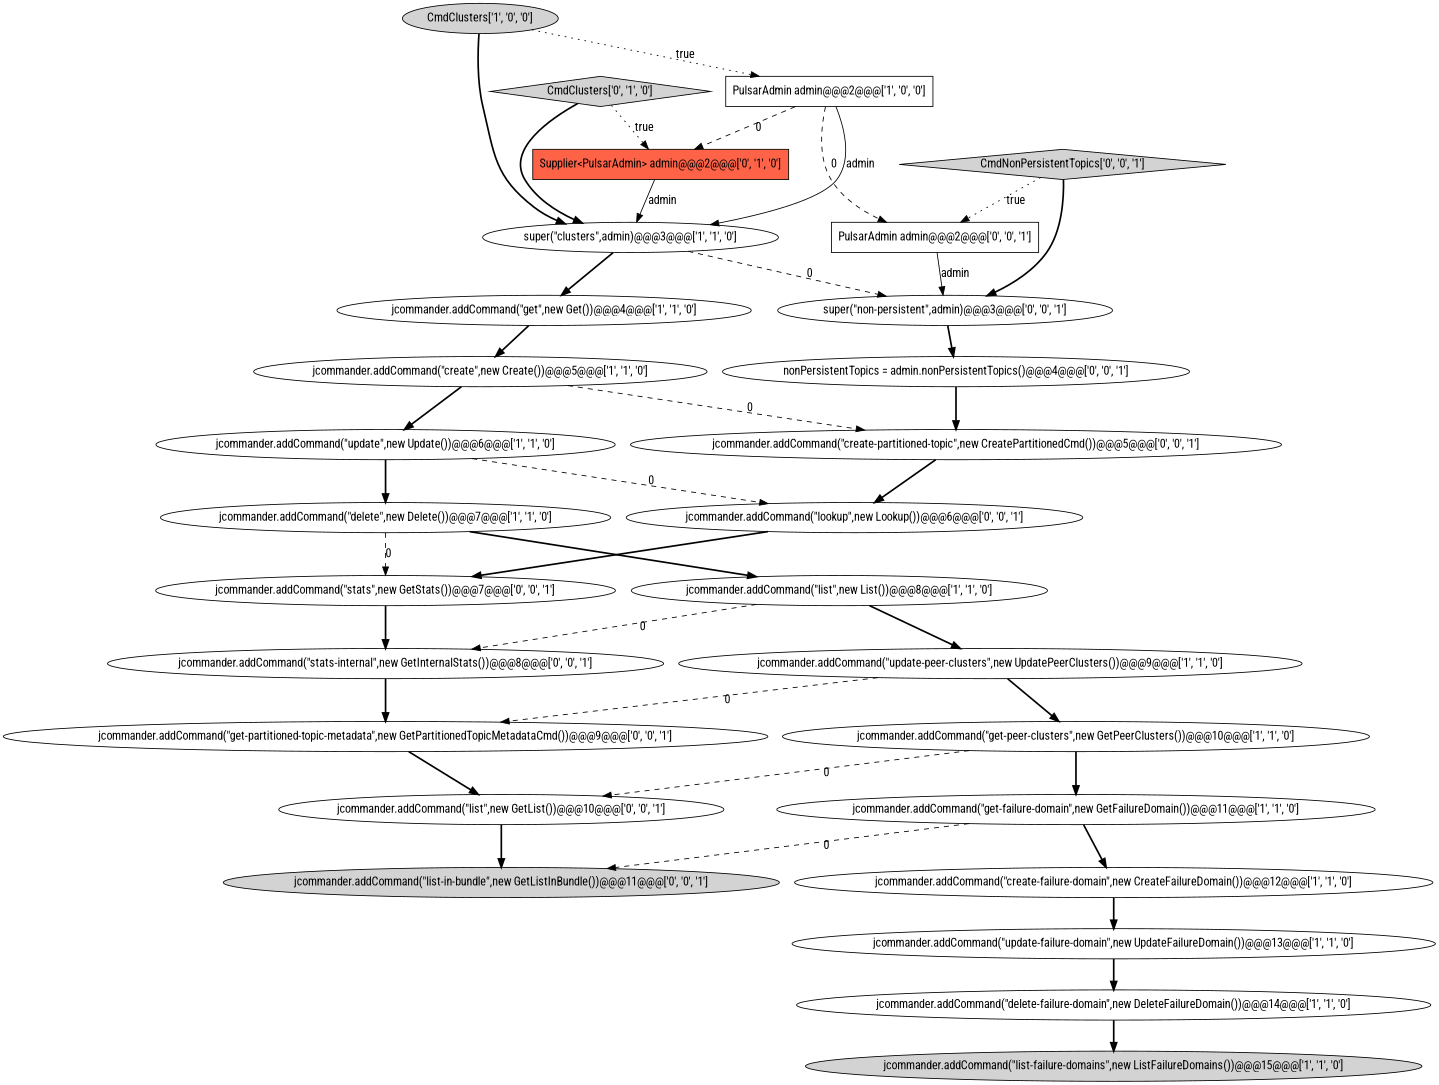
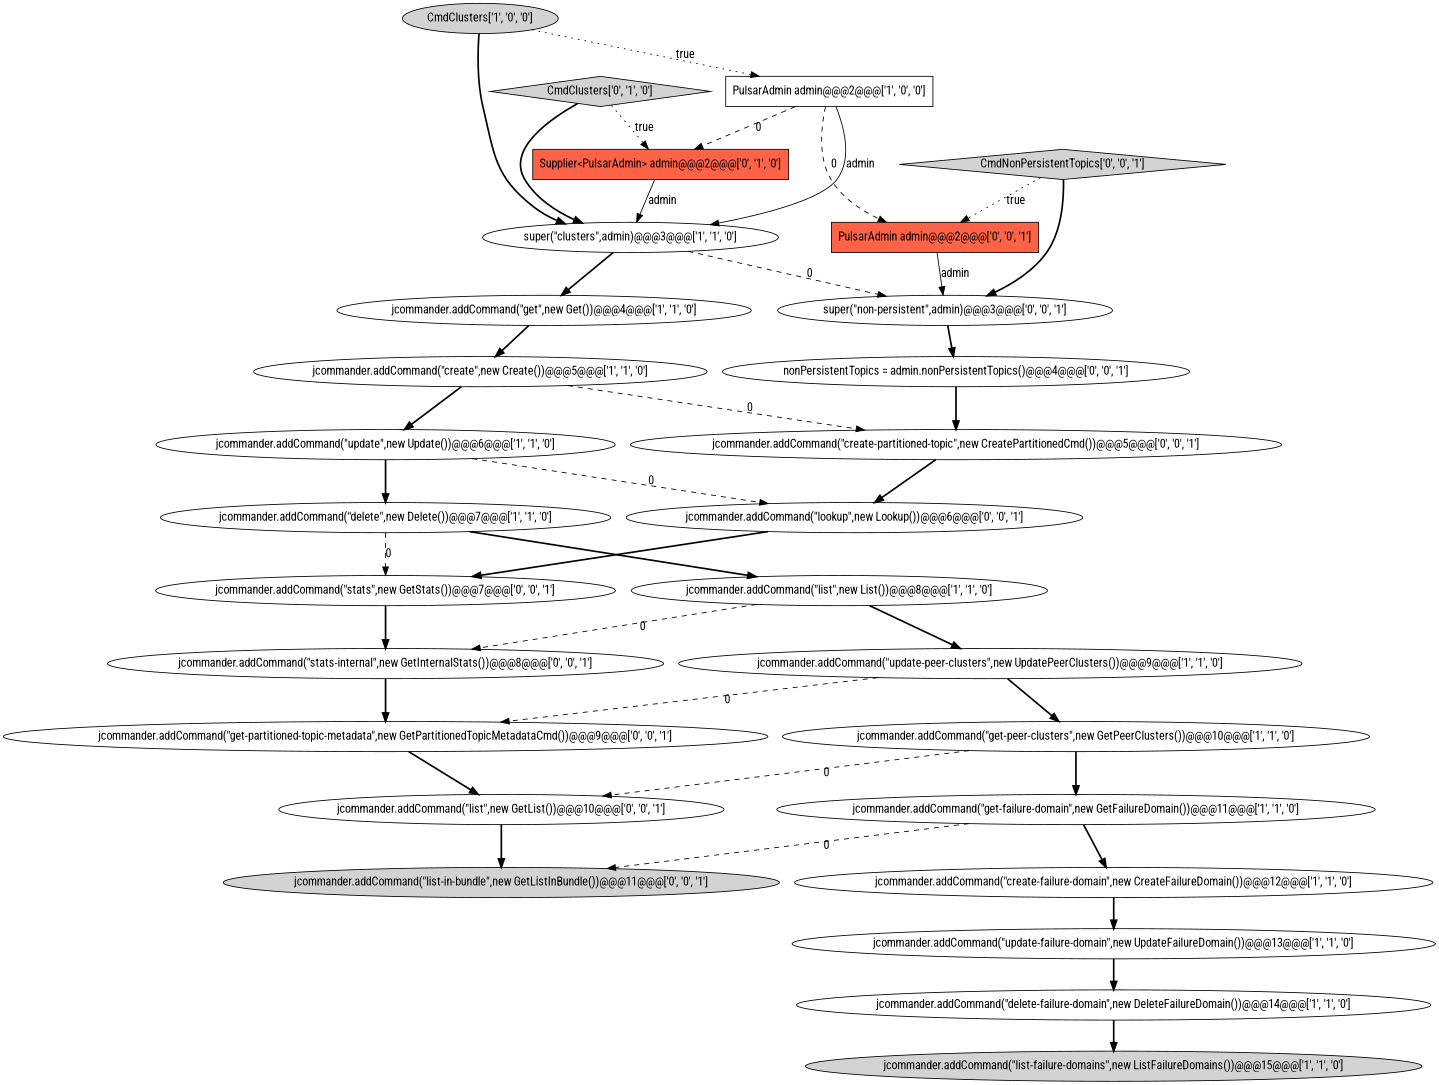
(935, 237) -> (935, 237)
